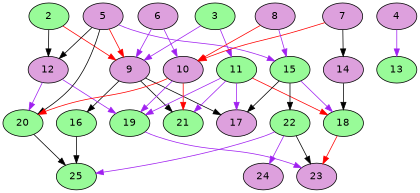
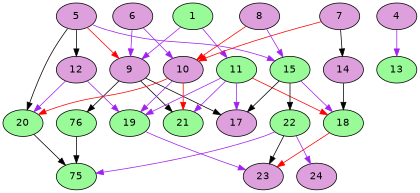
(49, 16) -> none
(215, 16) -> (193, 16)
(76, 123) -> (76, 123)
(76, 177) -> (76, 177)
